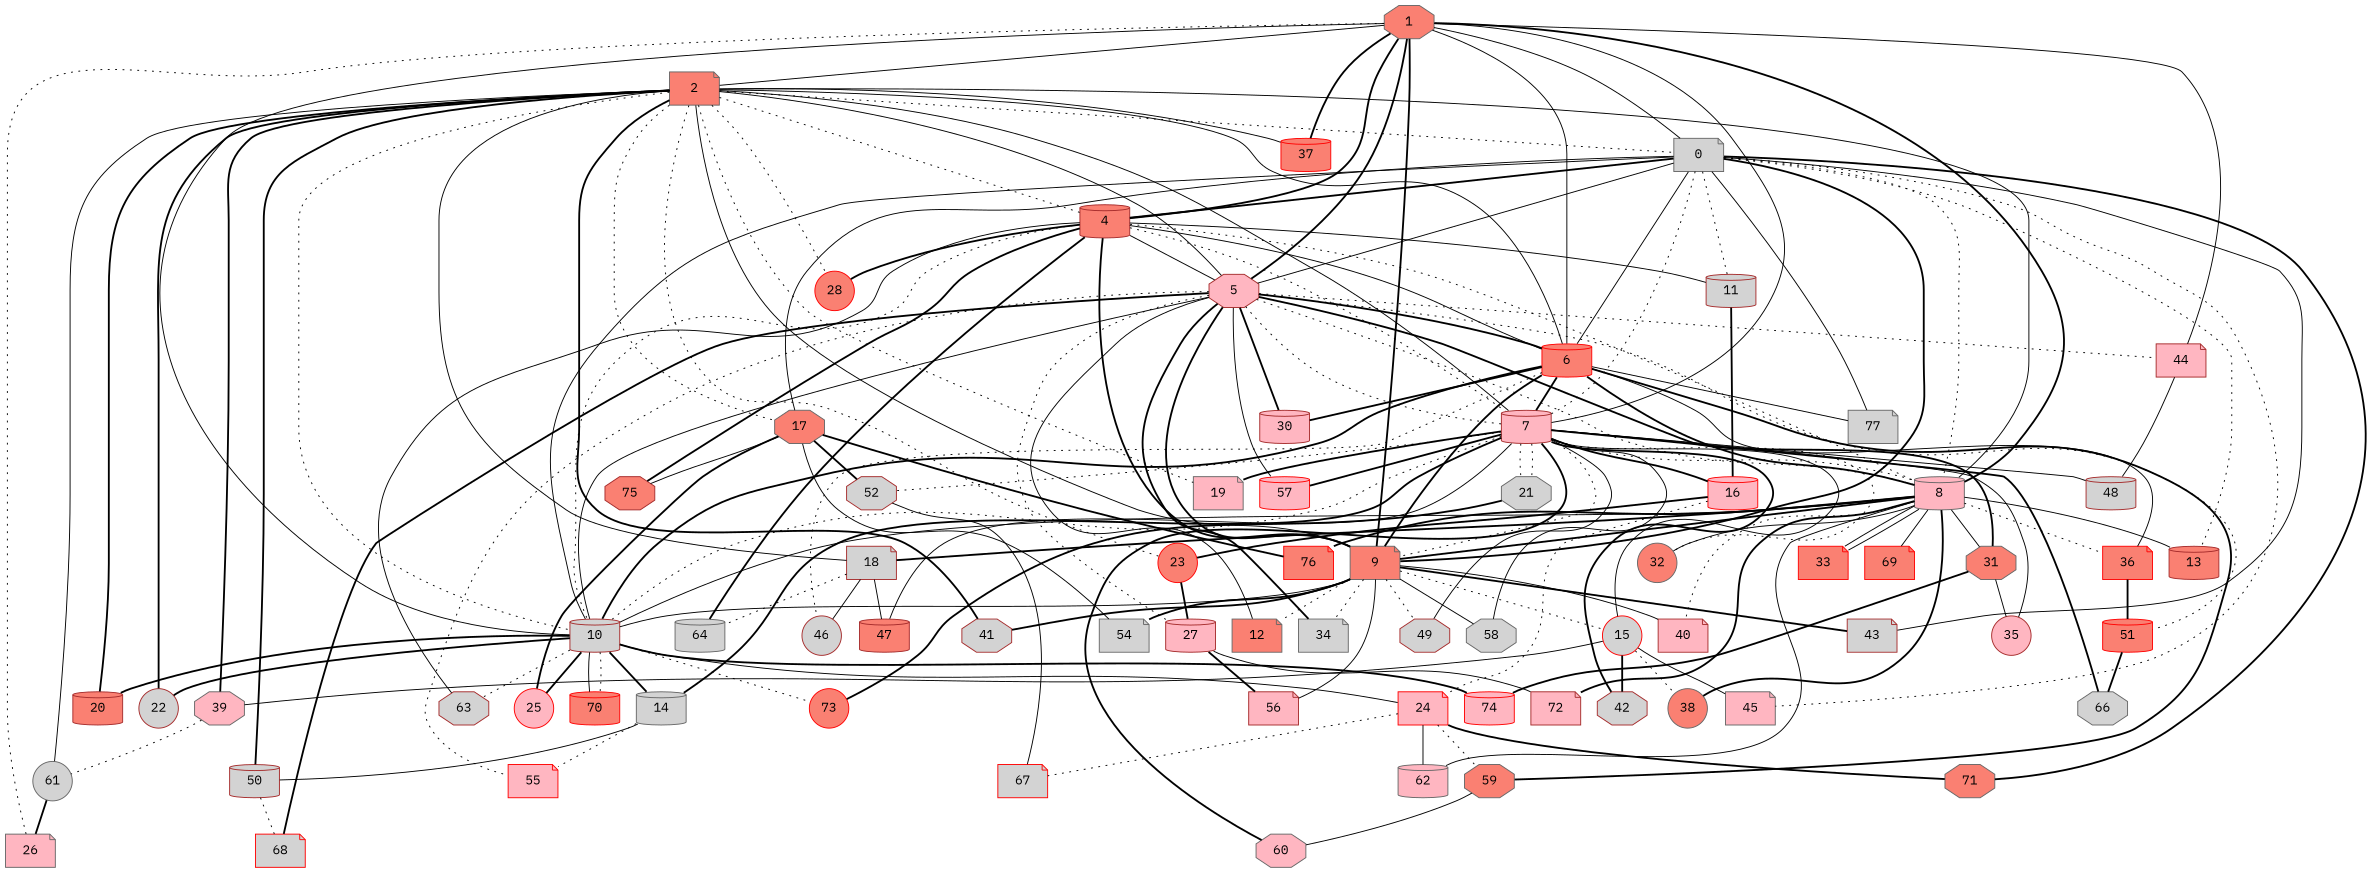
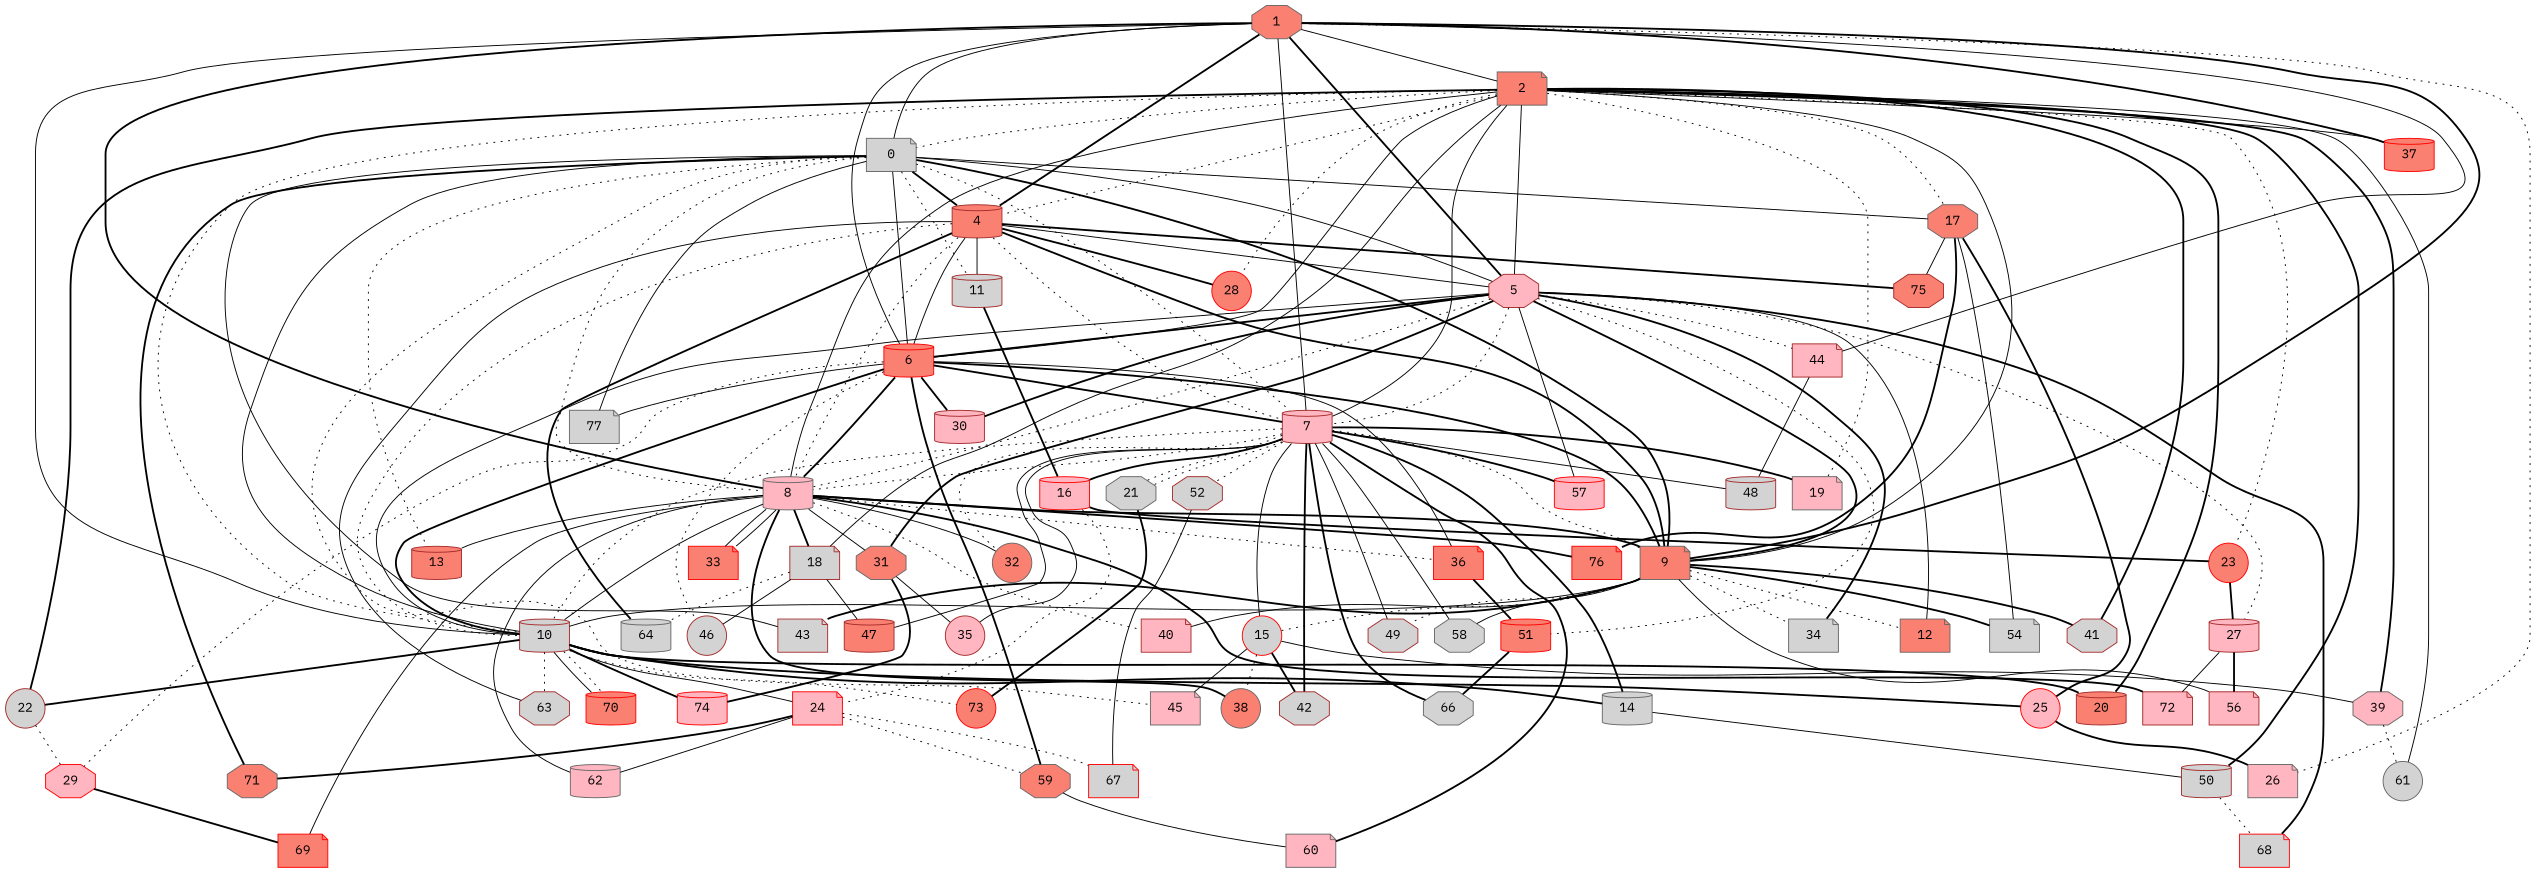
(838, 462) -> none
none -> (71, 781)
(533, 781) -> none
(41, 817) -> (2151, 746)
(1281, 851) -> (1311, 851)
